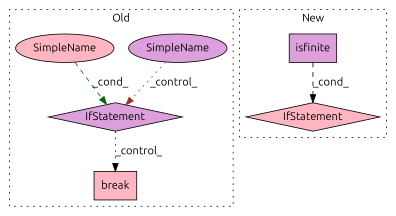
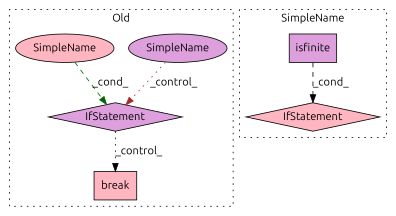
(313, 19) -> (313, 19)
